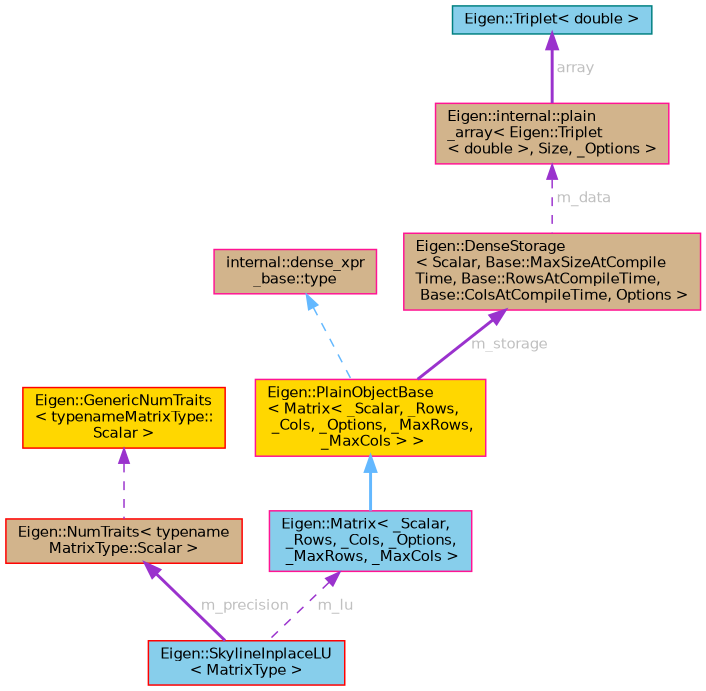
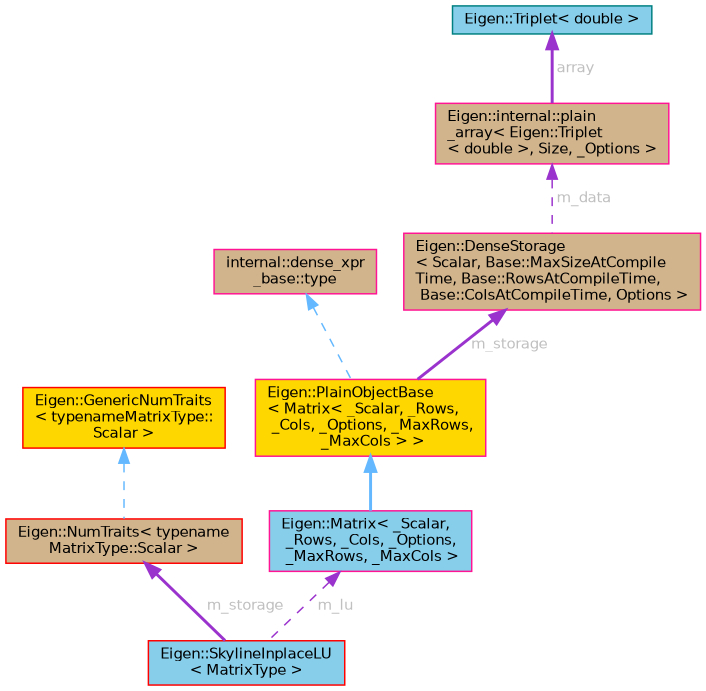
(124, 491) -> (124, 491)
(243, 606) -> (243, 606)
